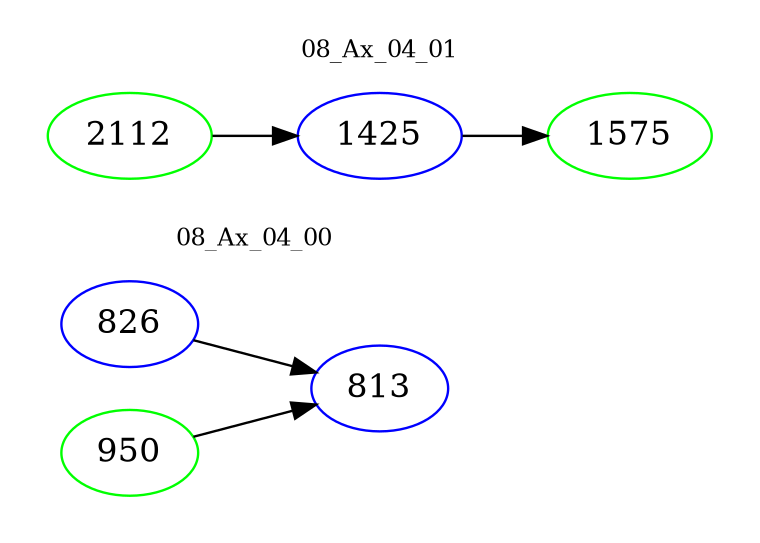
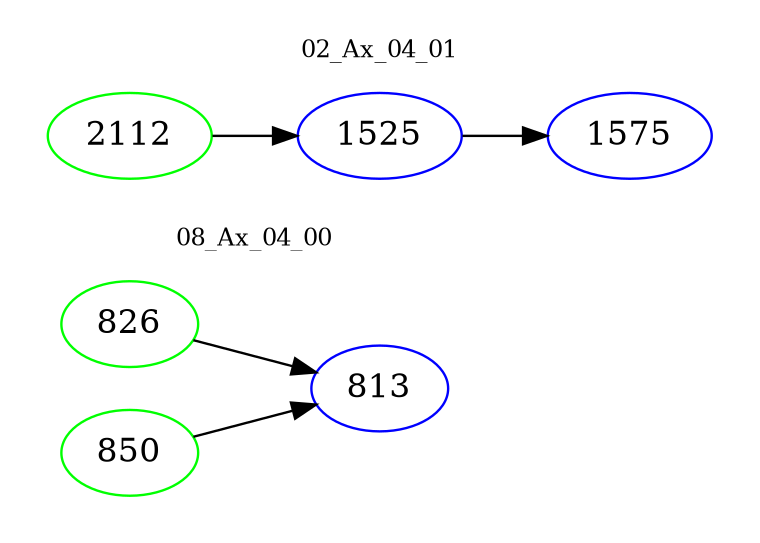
(380, 51) -> (380, 51)
(380, 136) -> (380, 136)
(630, 136) -> (630, 136)
(130, 324) -> (130, 324)
(130, 453) -> (130, 453)
